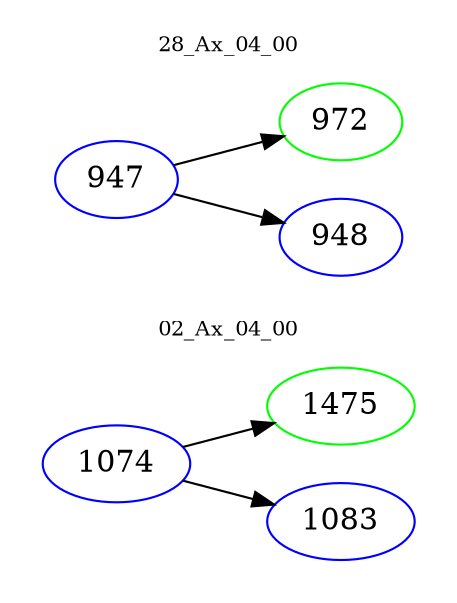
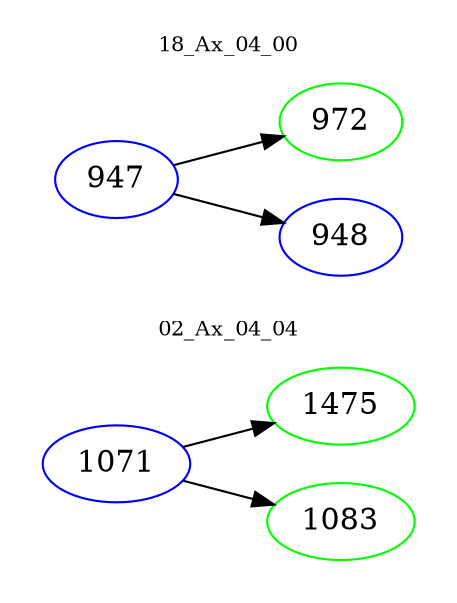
(229, 46) -> (229, 46)
(229, 330) -> (229, 330)
(116, 464) -> (116, 464)
(341, 522) -> (341, 522)
